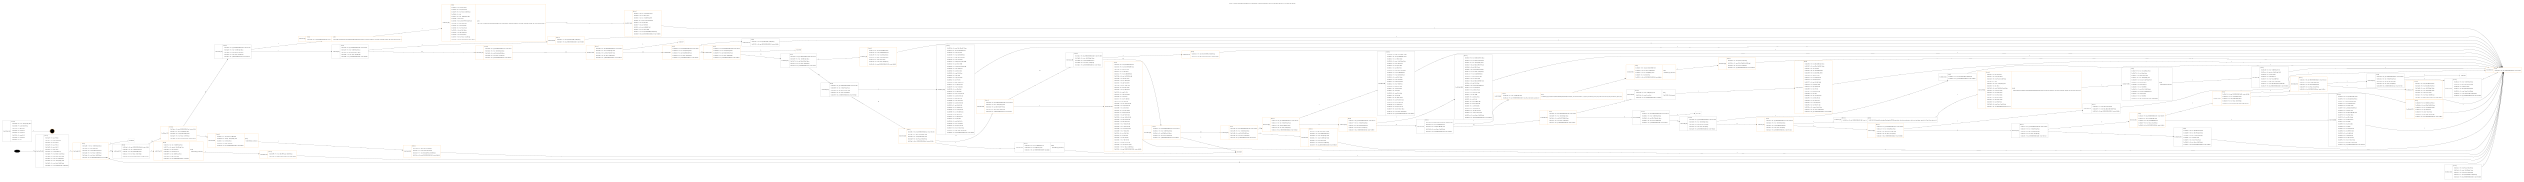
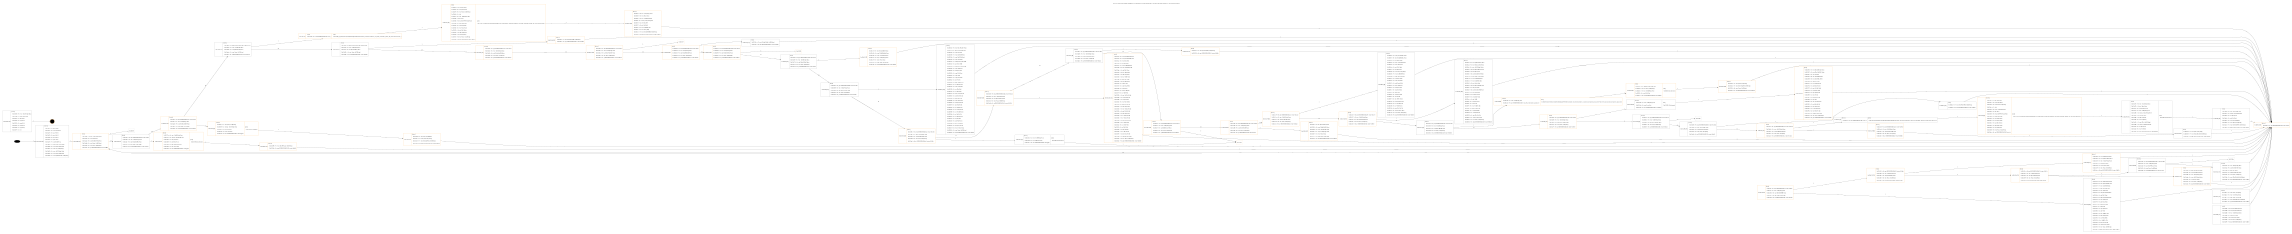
(2030, 131) -> none
